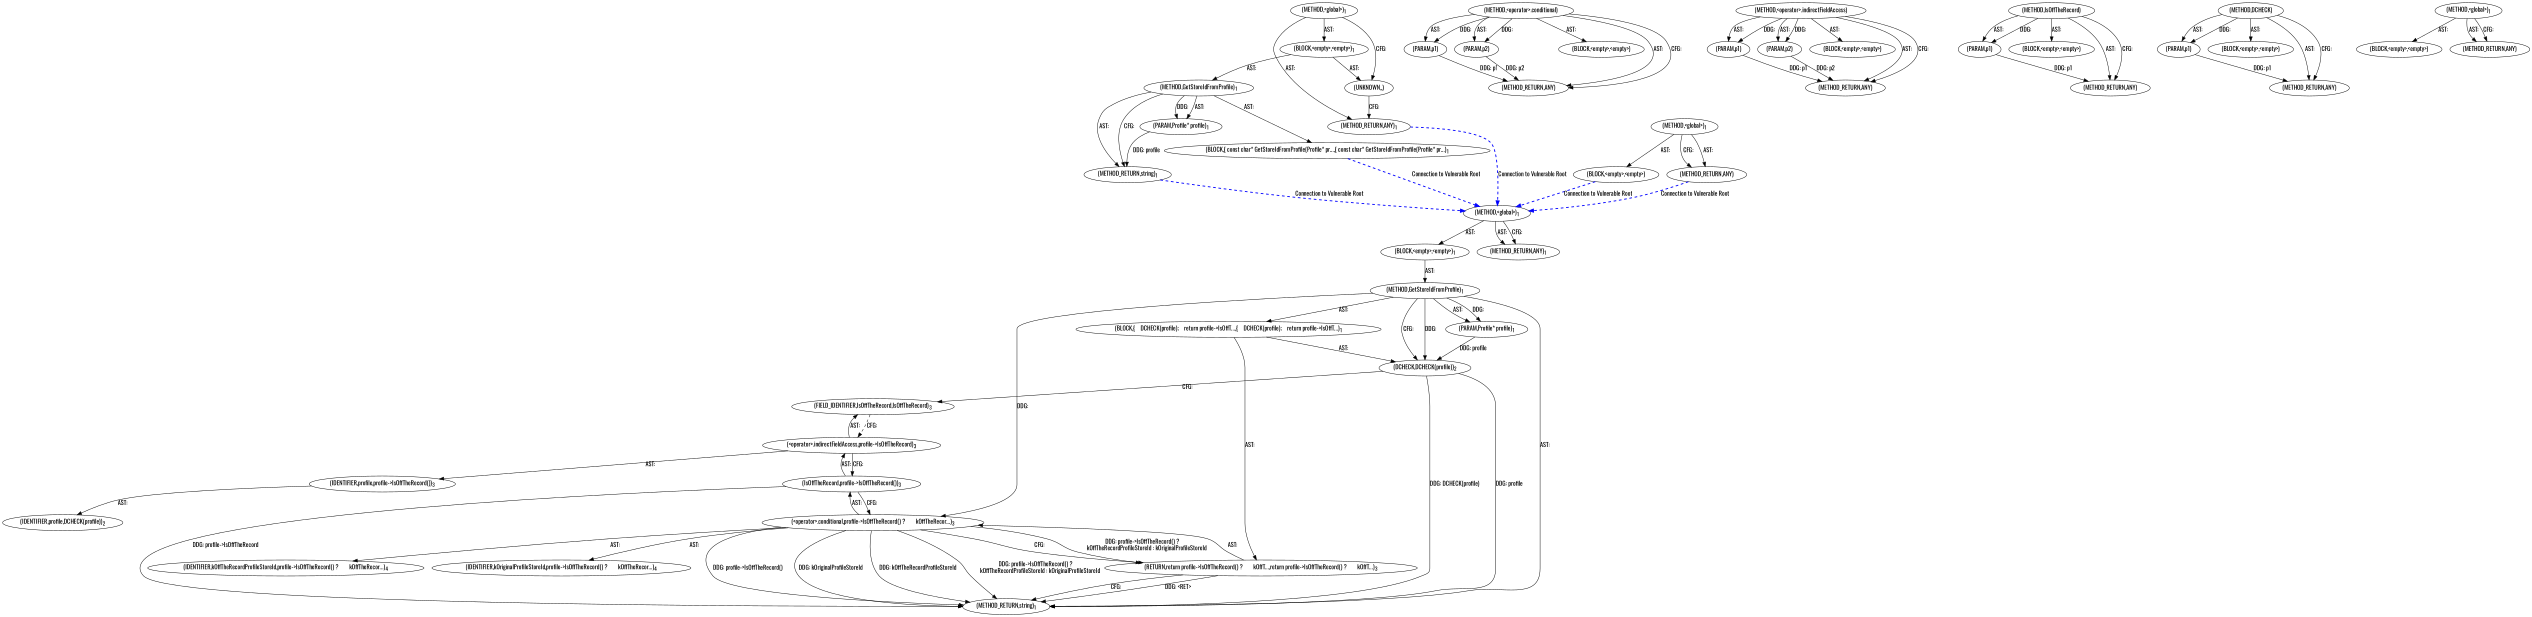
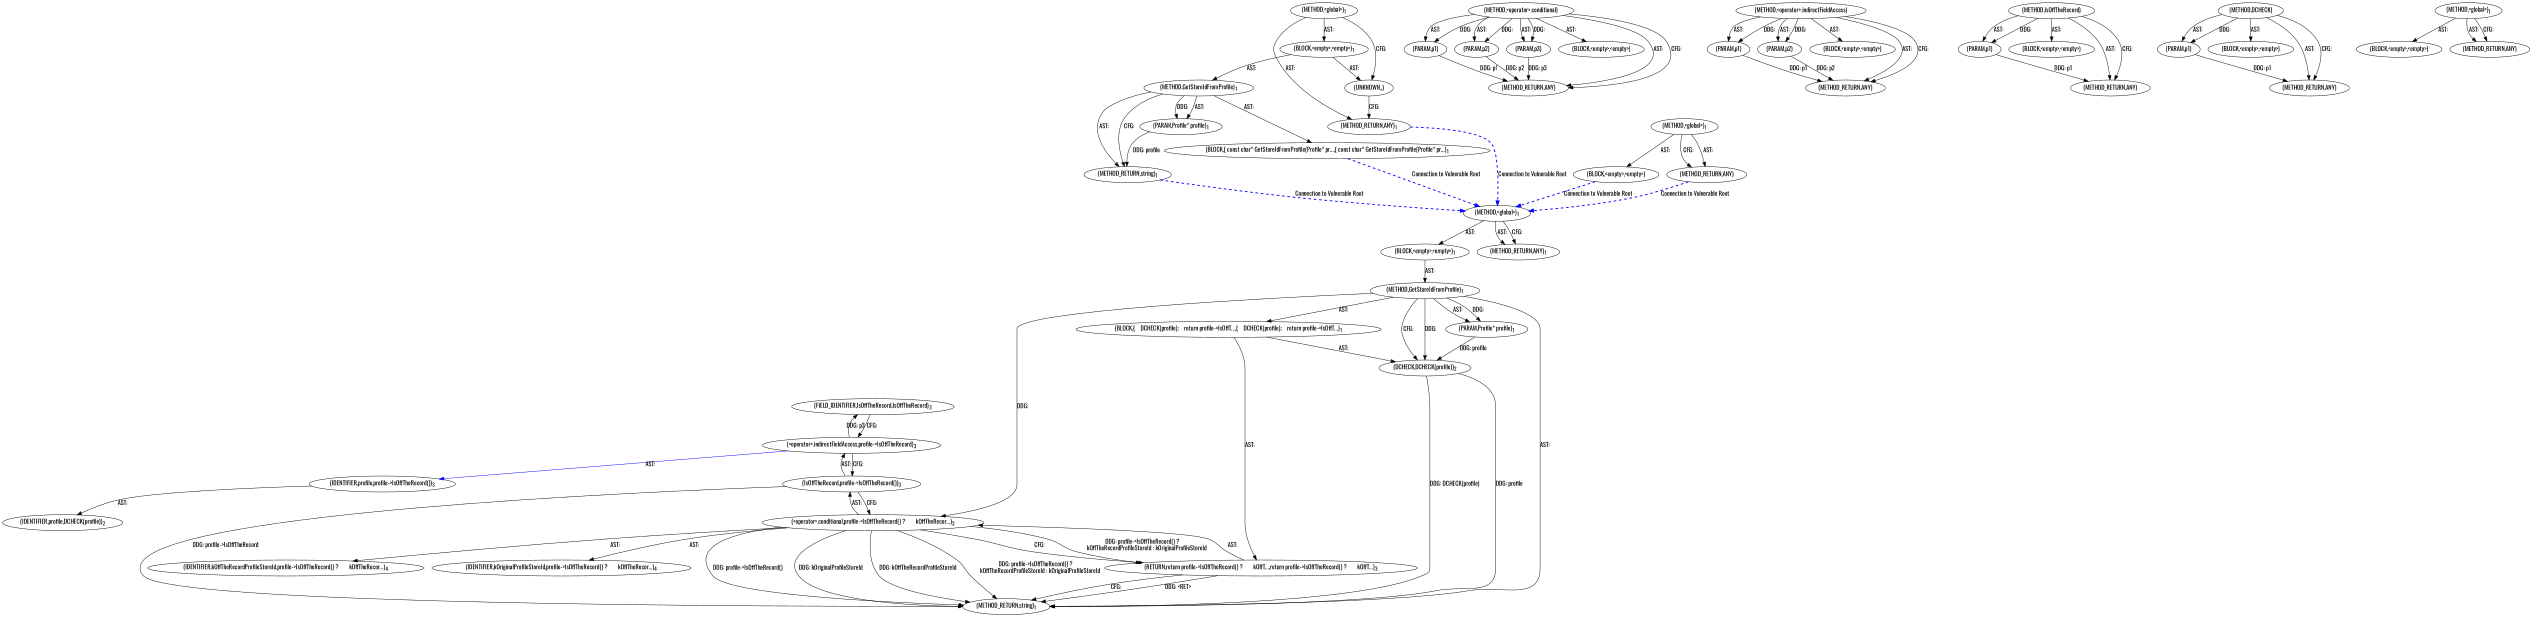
none -> (1529, 49)
(1163, 386) -> none
(866, 424) -> (866, 424)
(856, 426) -> (856, 426)
(616, 465) -> (616, 465)
